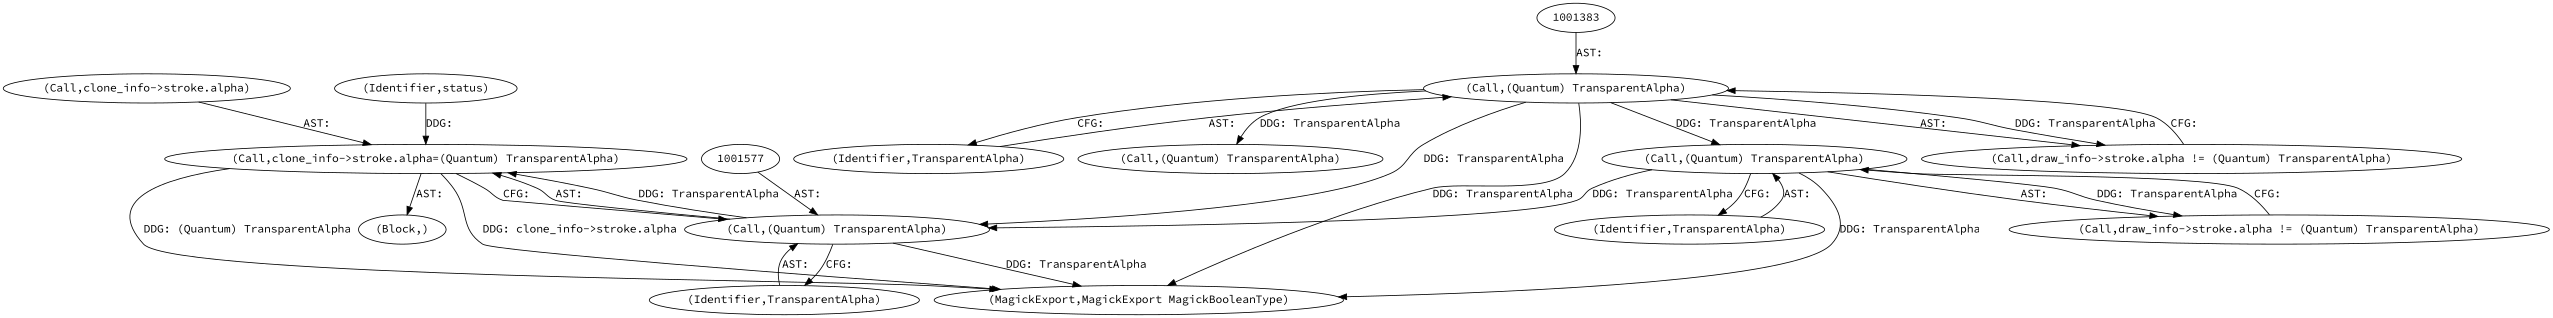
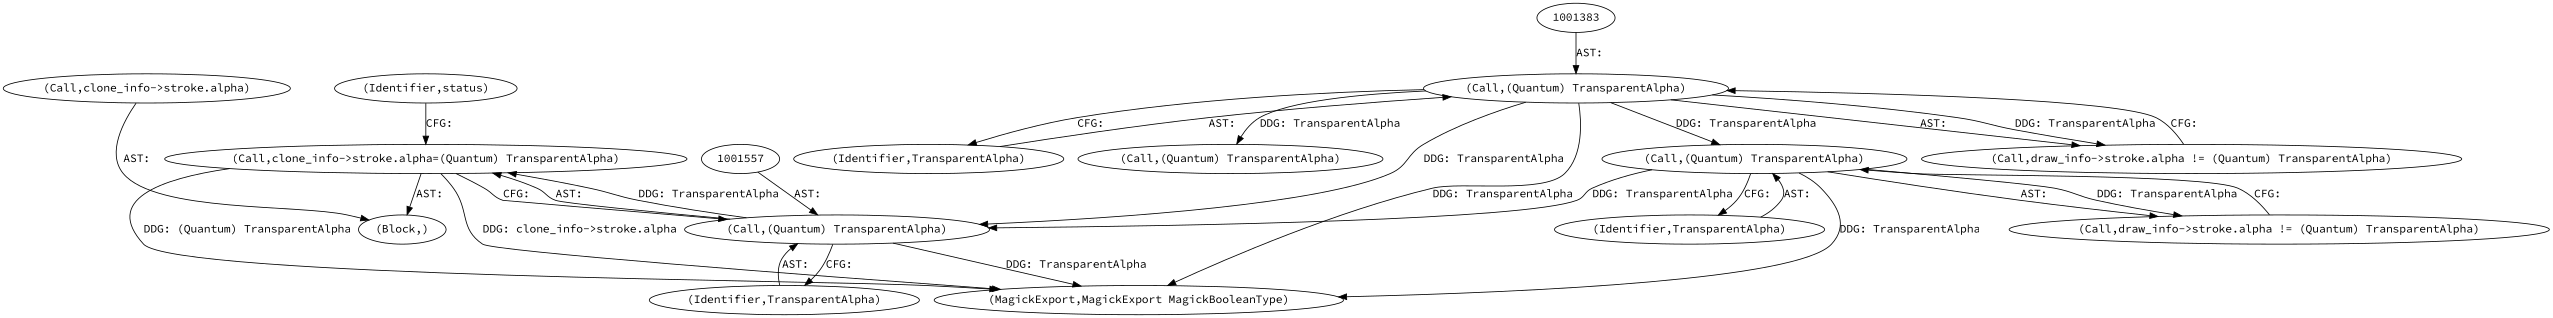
(281, 122) -> (201, 202)
(443, 124) -> (443, 124)
(741, 159) -> (741, 159)
